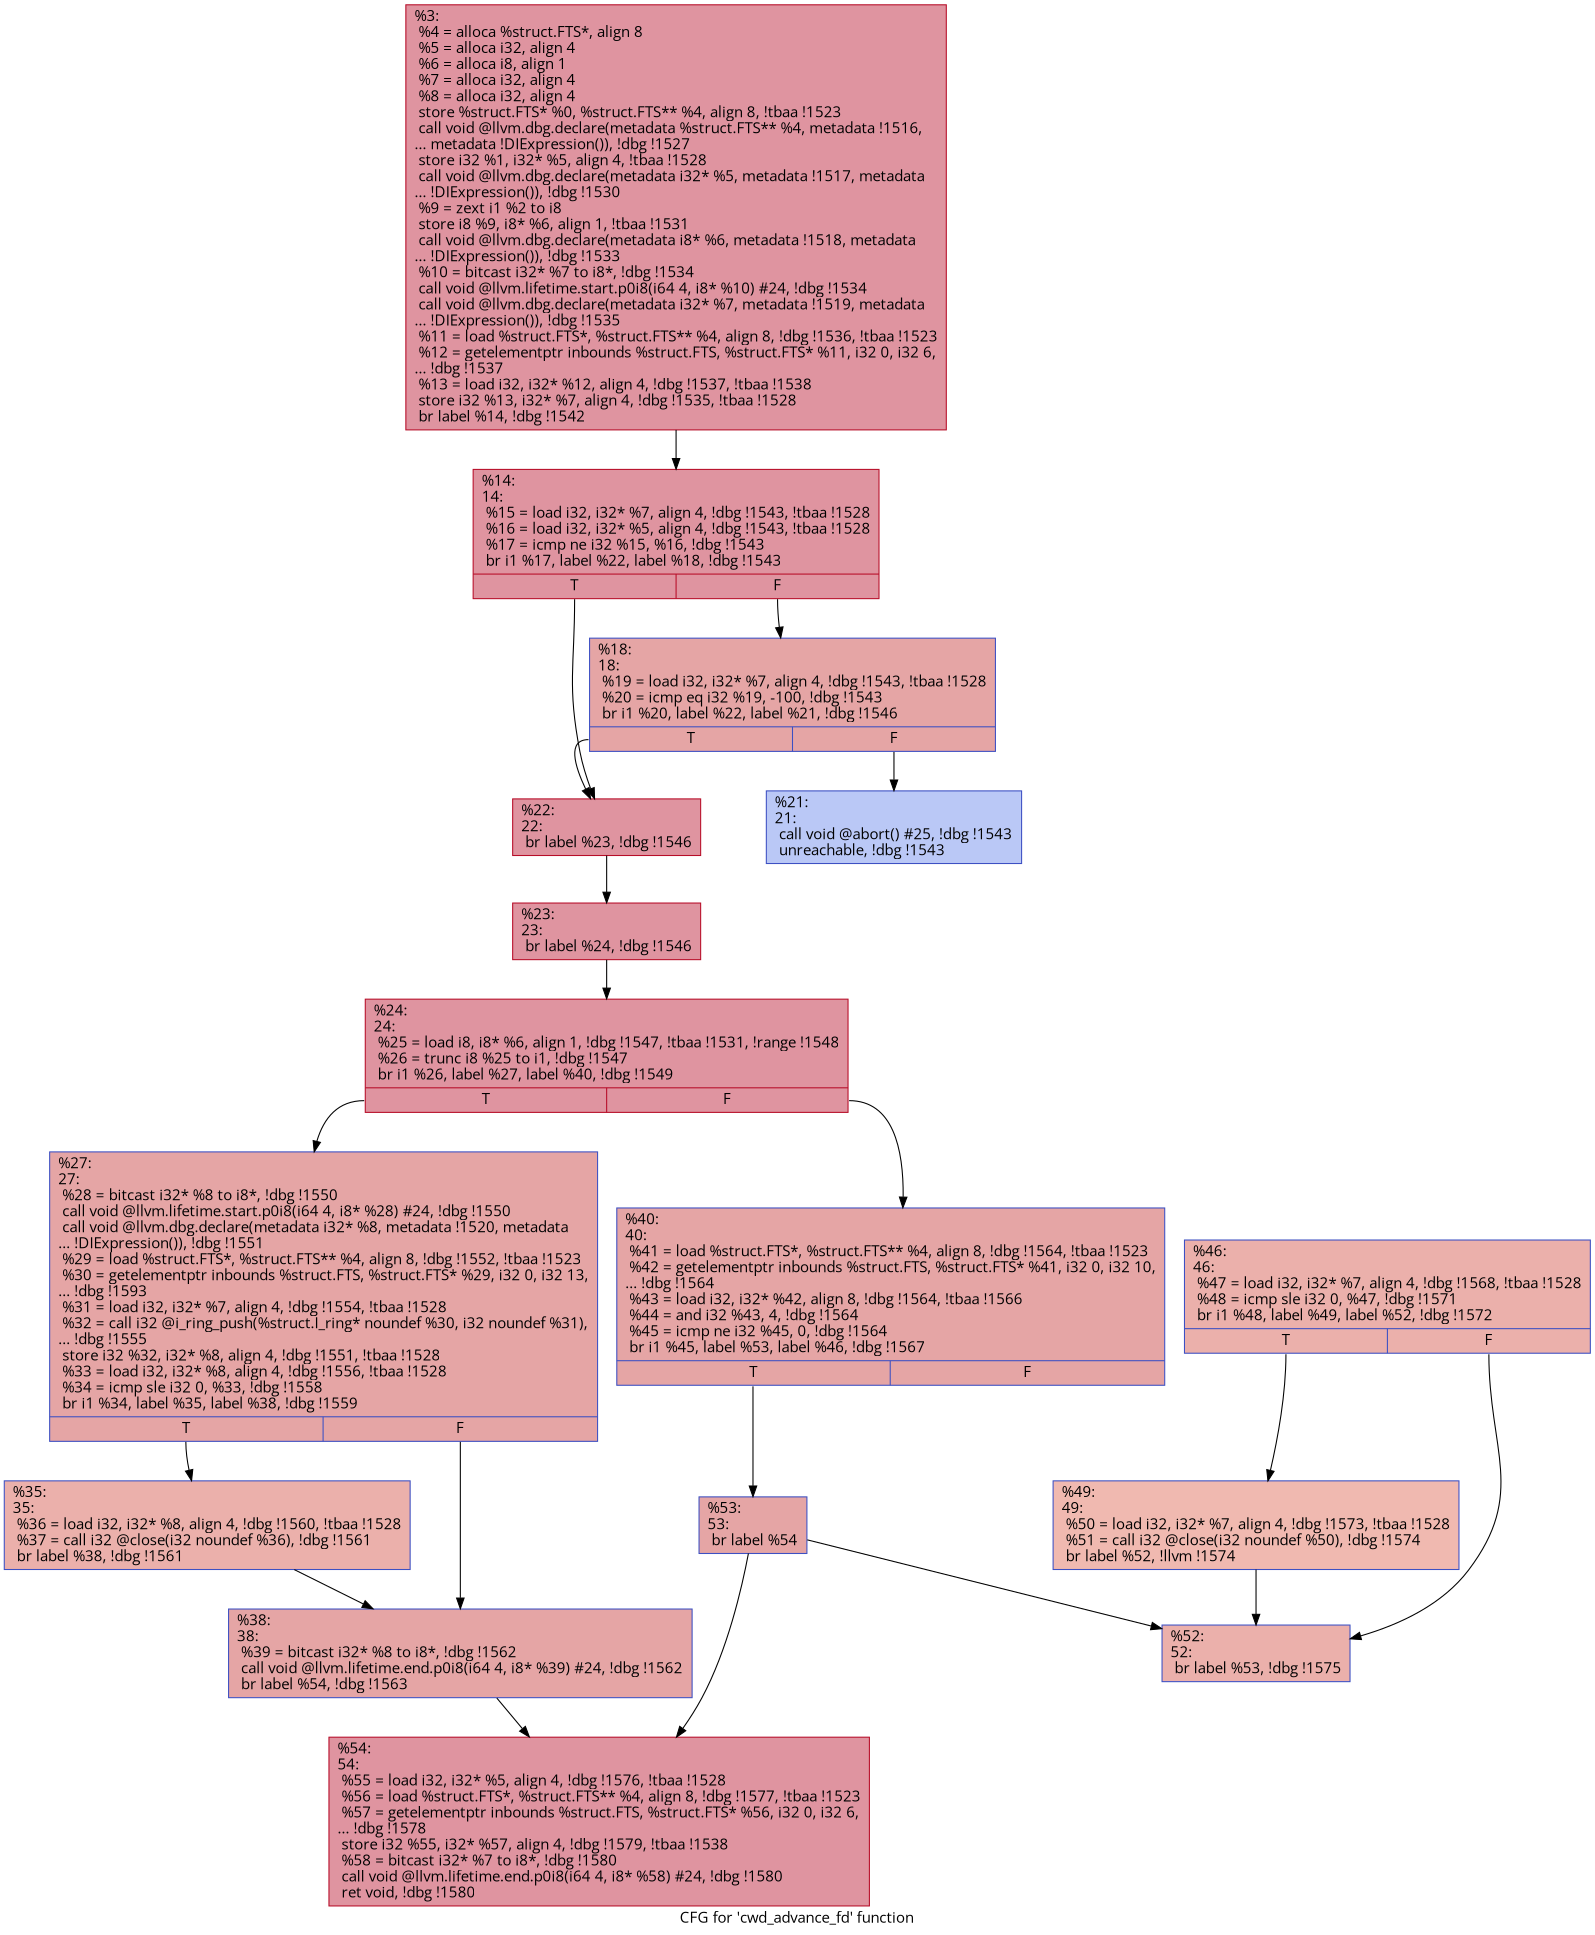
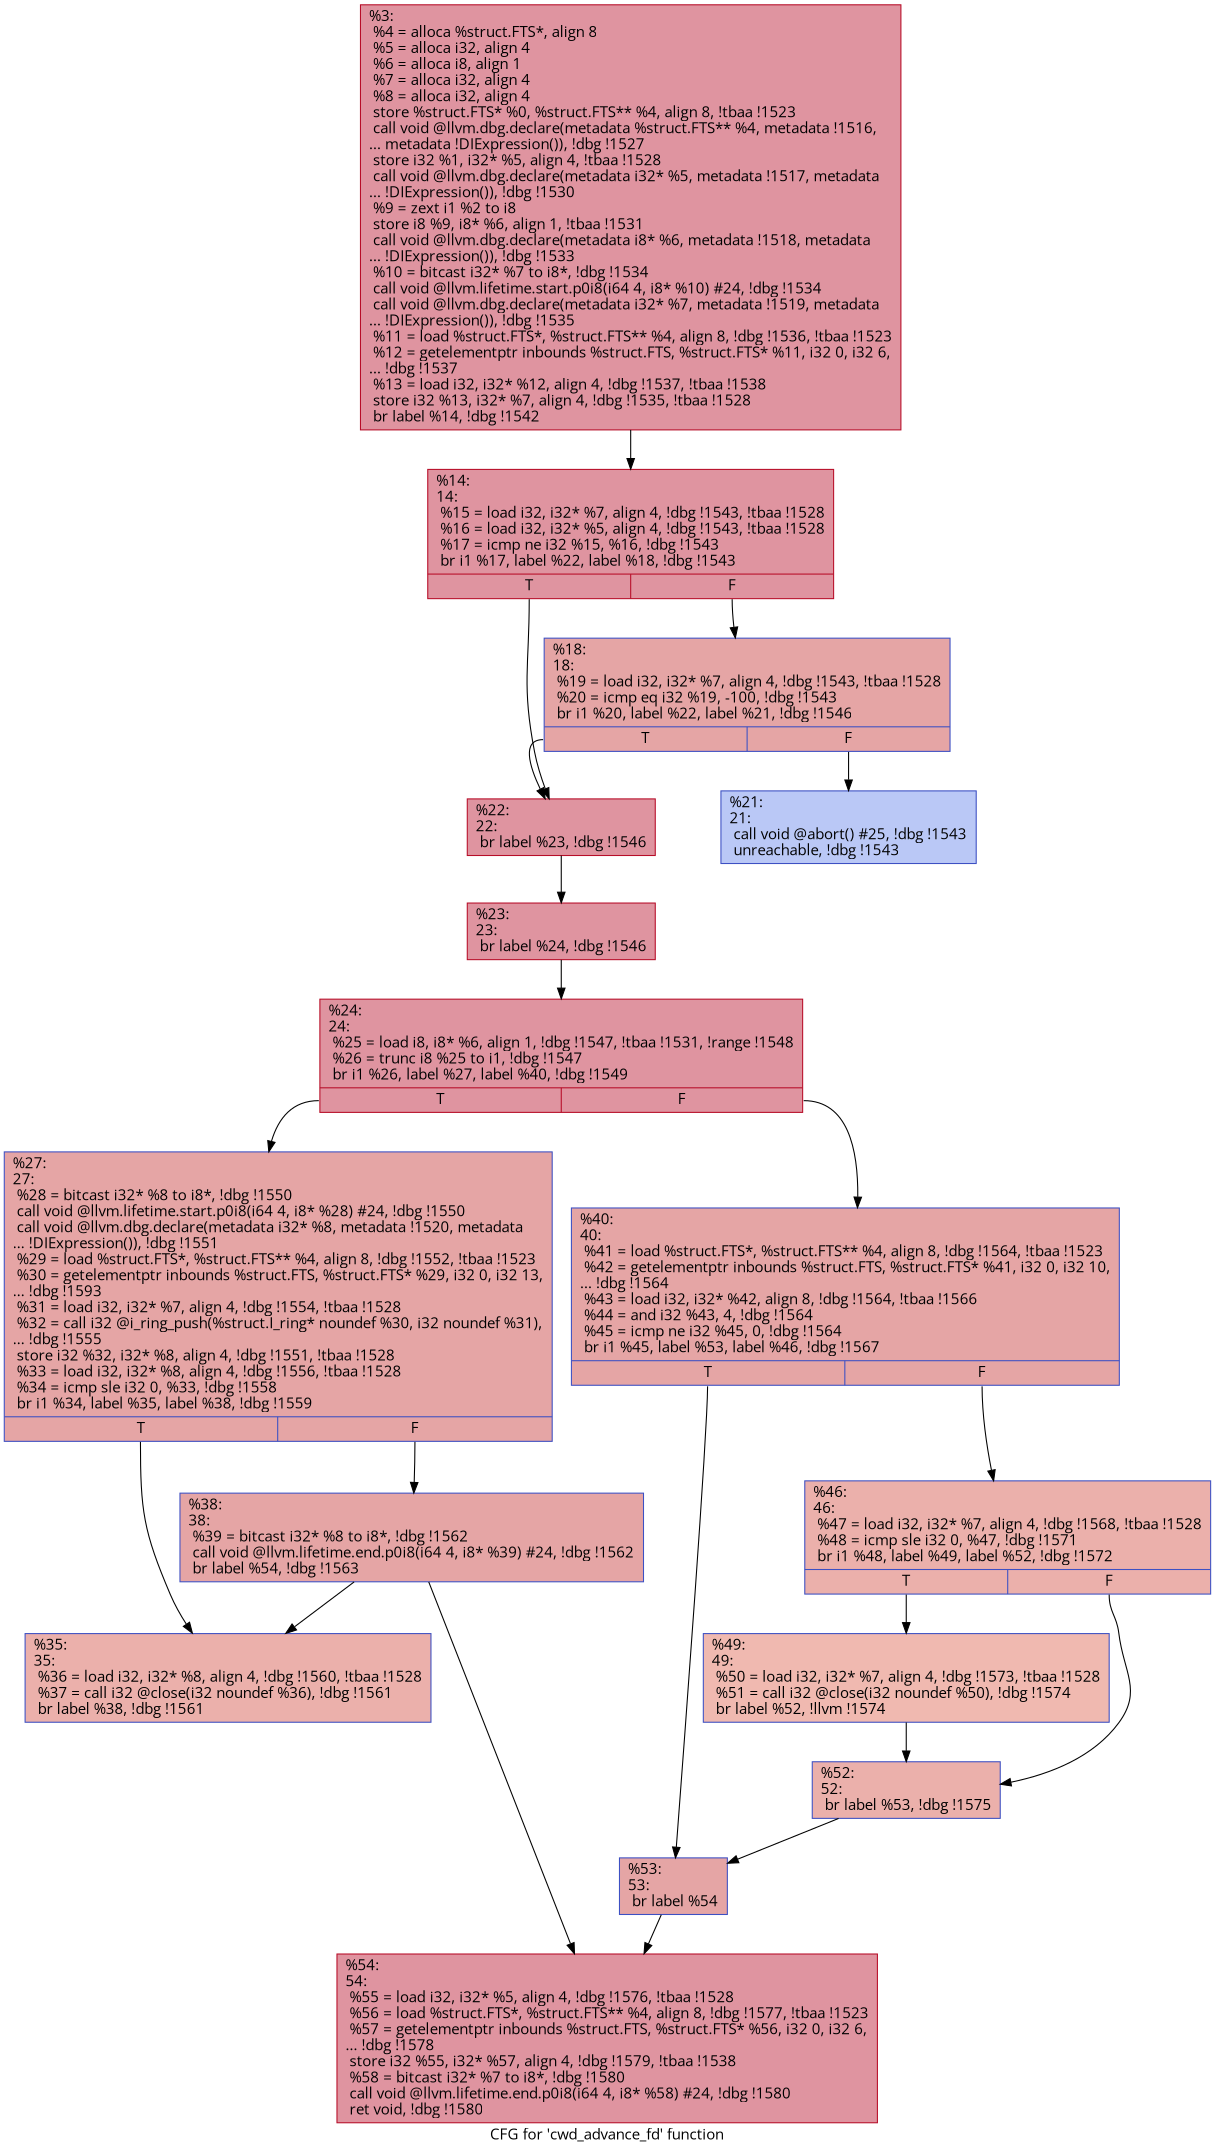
none -> (985, 1429)
(979, 1583) -> (788, 1839)
(329, 1587) -> (324, 1604)
